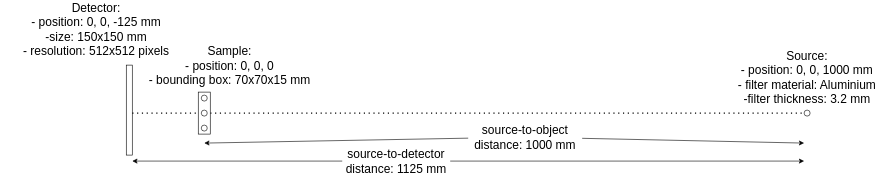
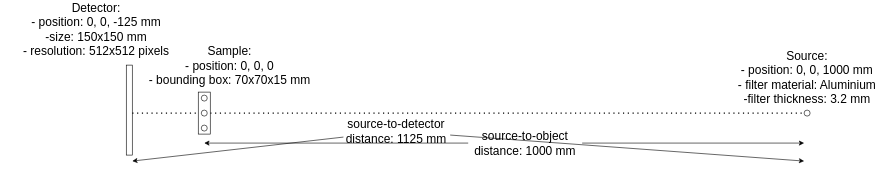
(525, 137) -> (525, 143)
(396, 161) -> (396, 131)
